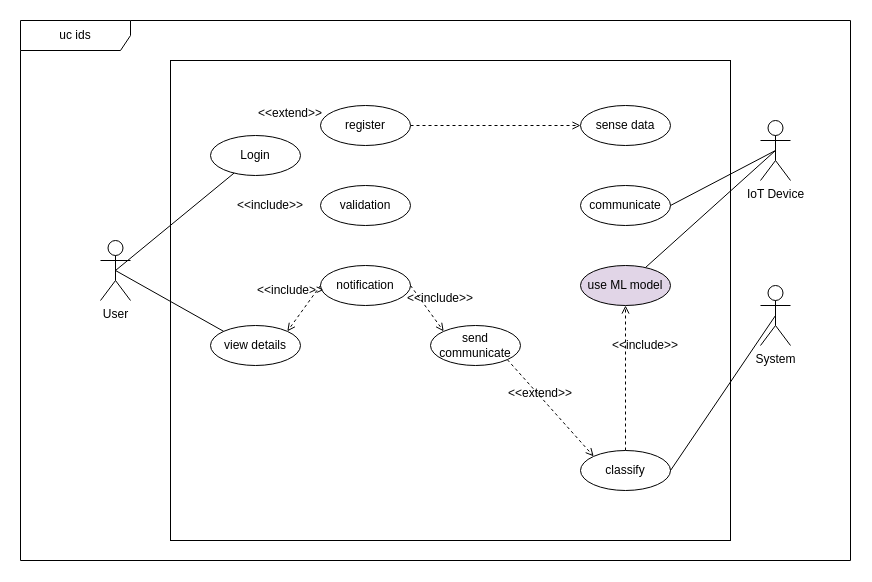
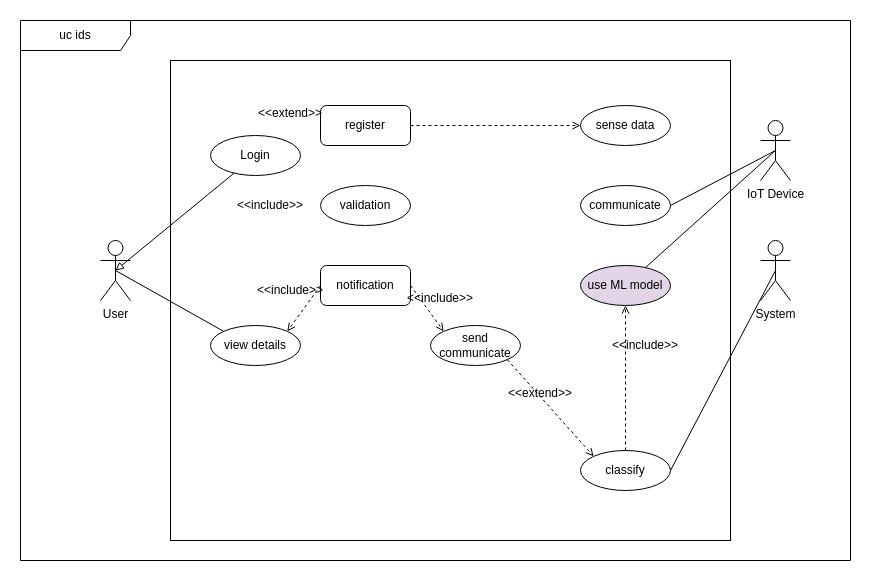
(366, 126) -> (366, 126)
(120, 267) -> (123, 265)
(366, 286) -> (366, 286)
(776, 316) -> (776, 271)
